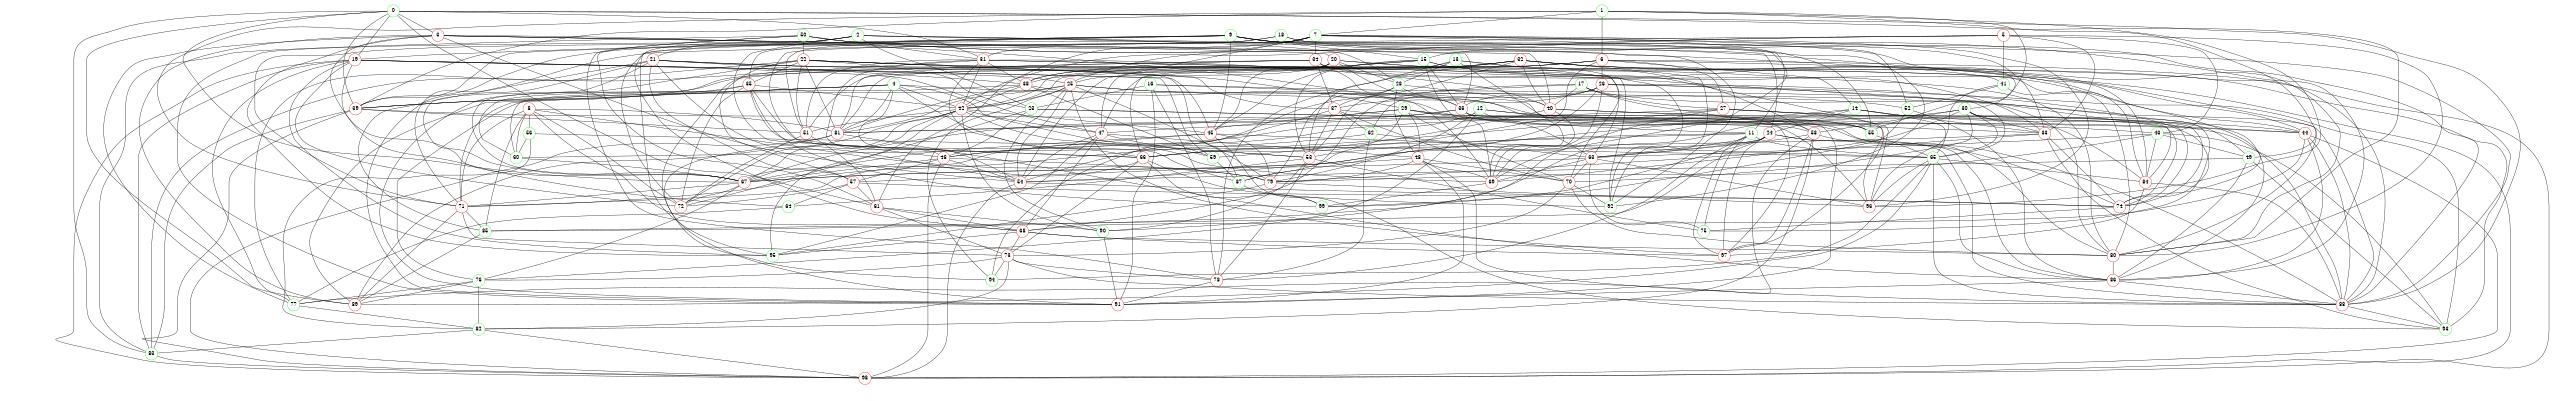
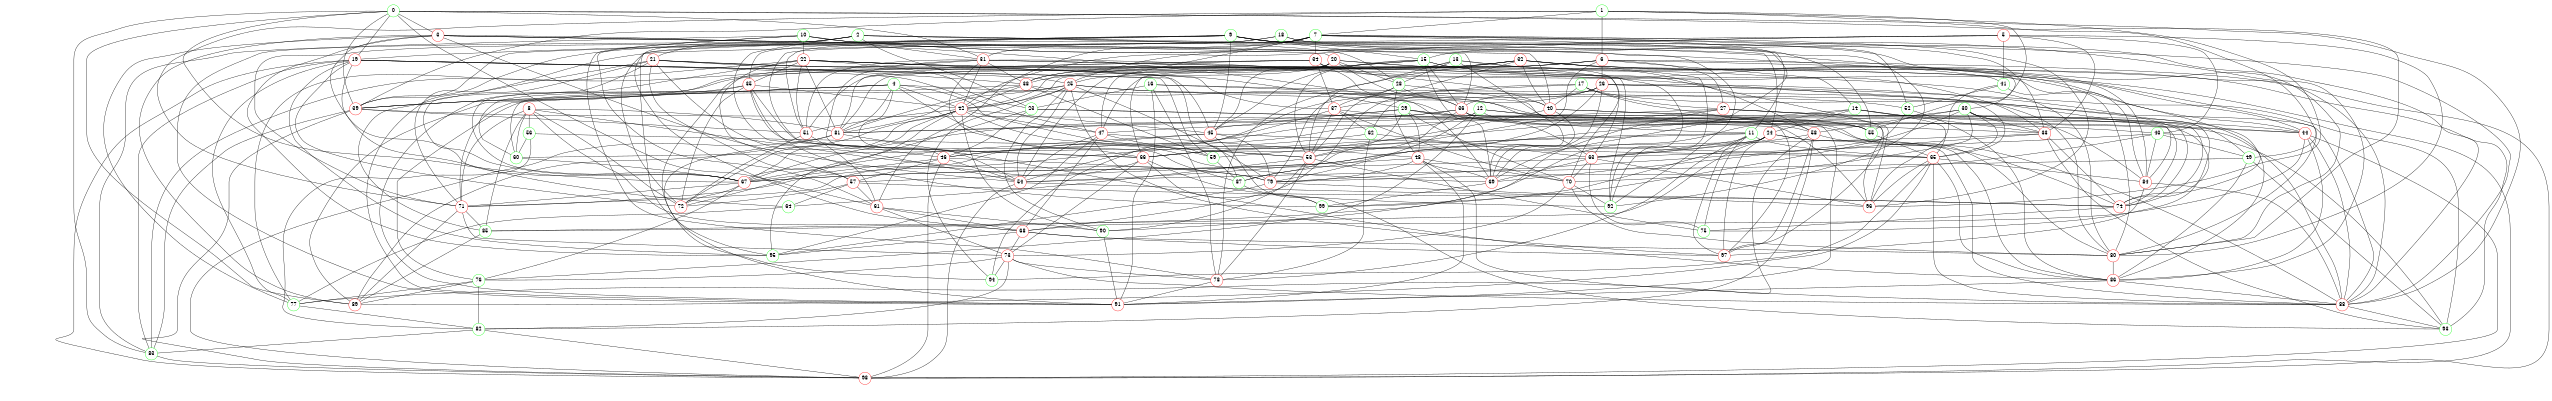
(803, 35) -> (803, 35)
none -> (1390, 147)
(1933, 158) -> (1933, 158)
